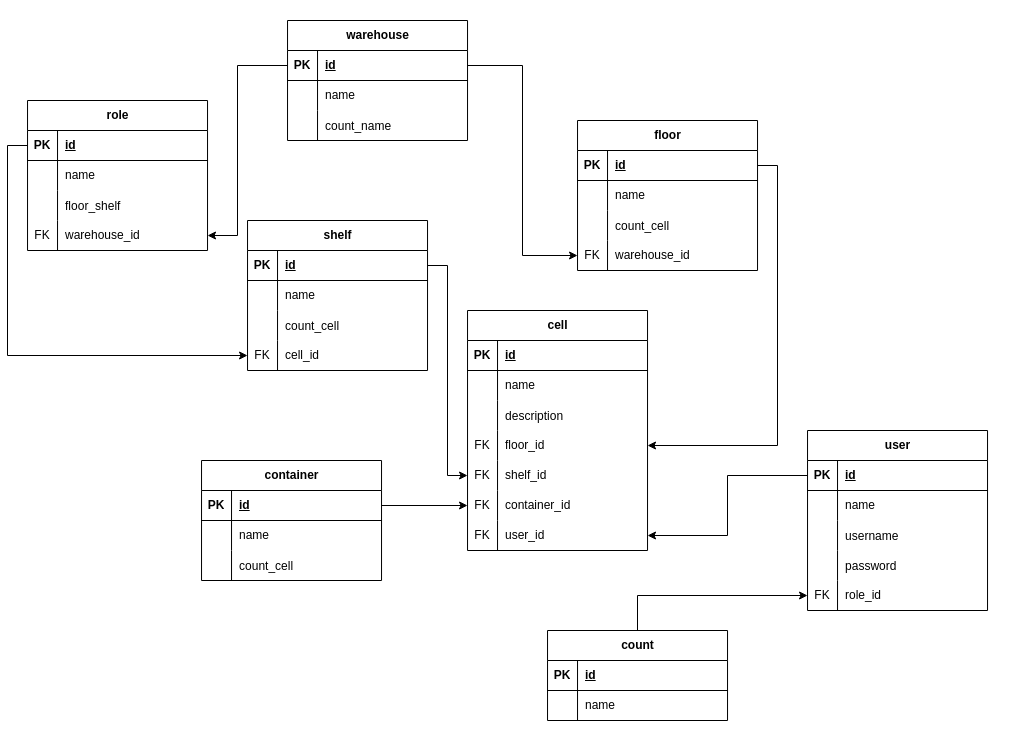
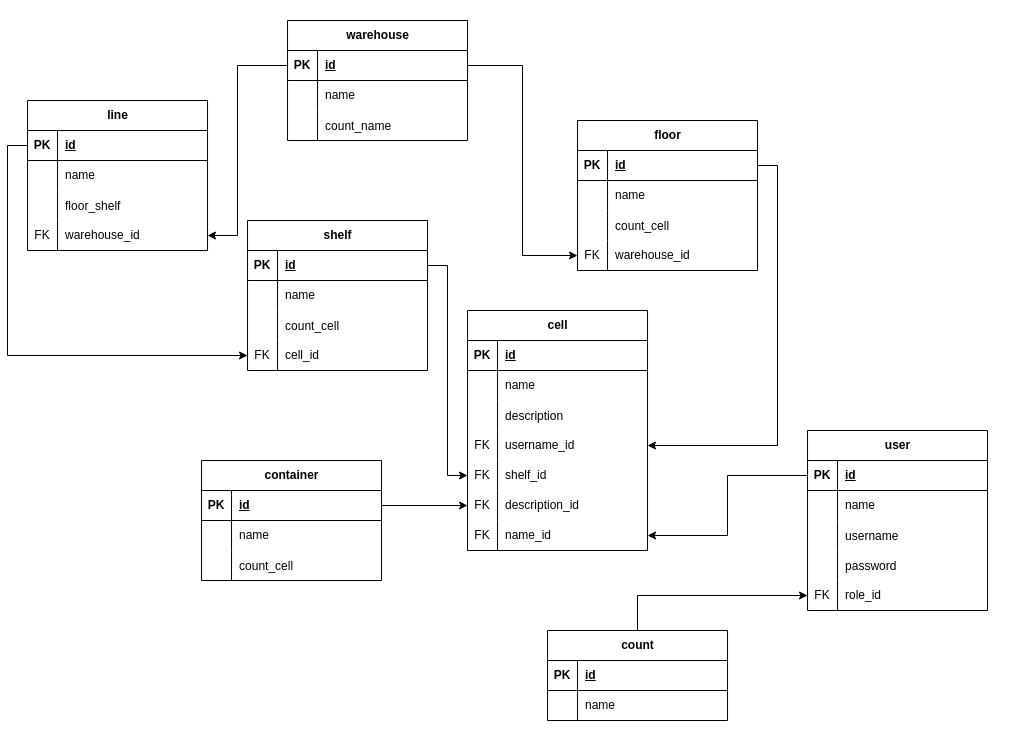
(118, 116) -> (118, 116)
(529, 446) -> (541, 446)
(543, 506) -> (548, 506)
(527, 536) -> (527, 536)
